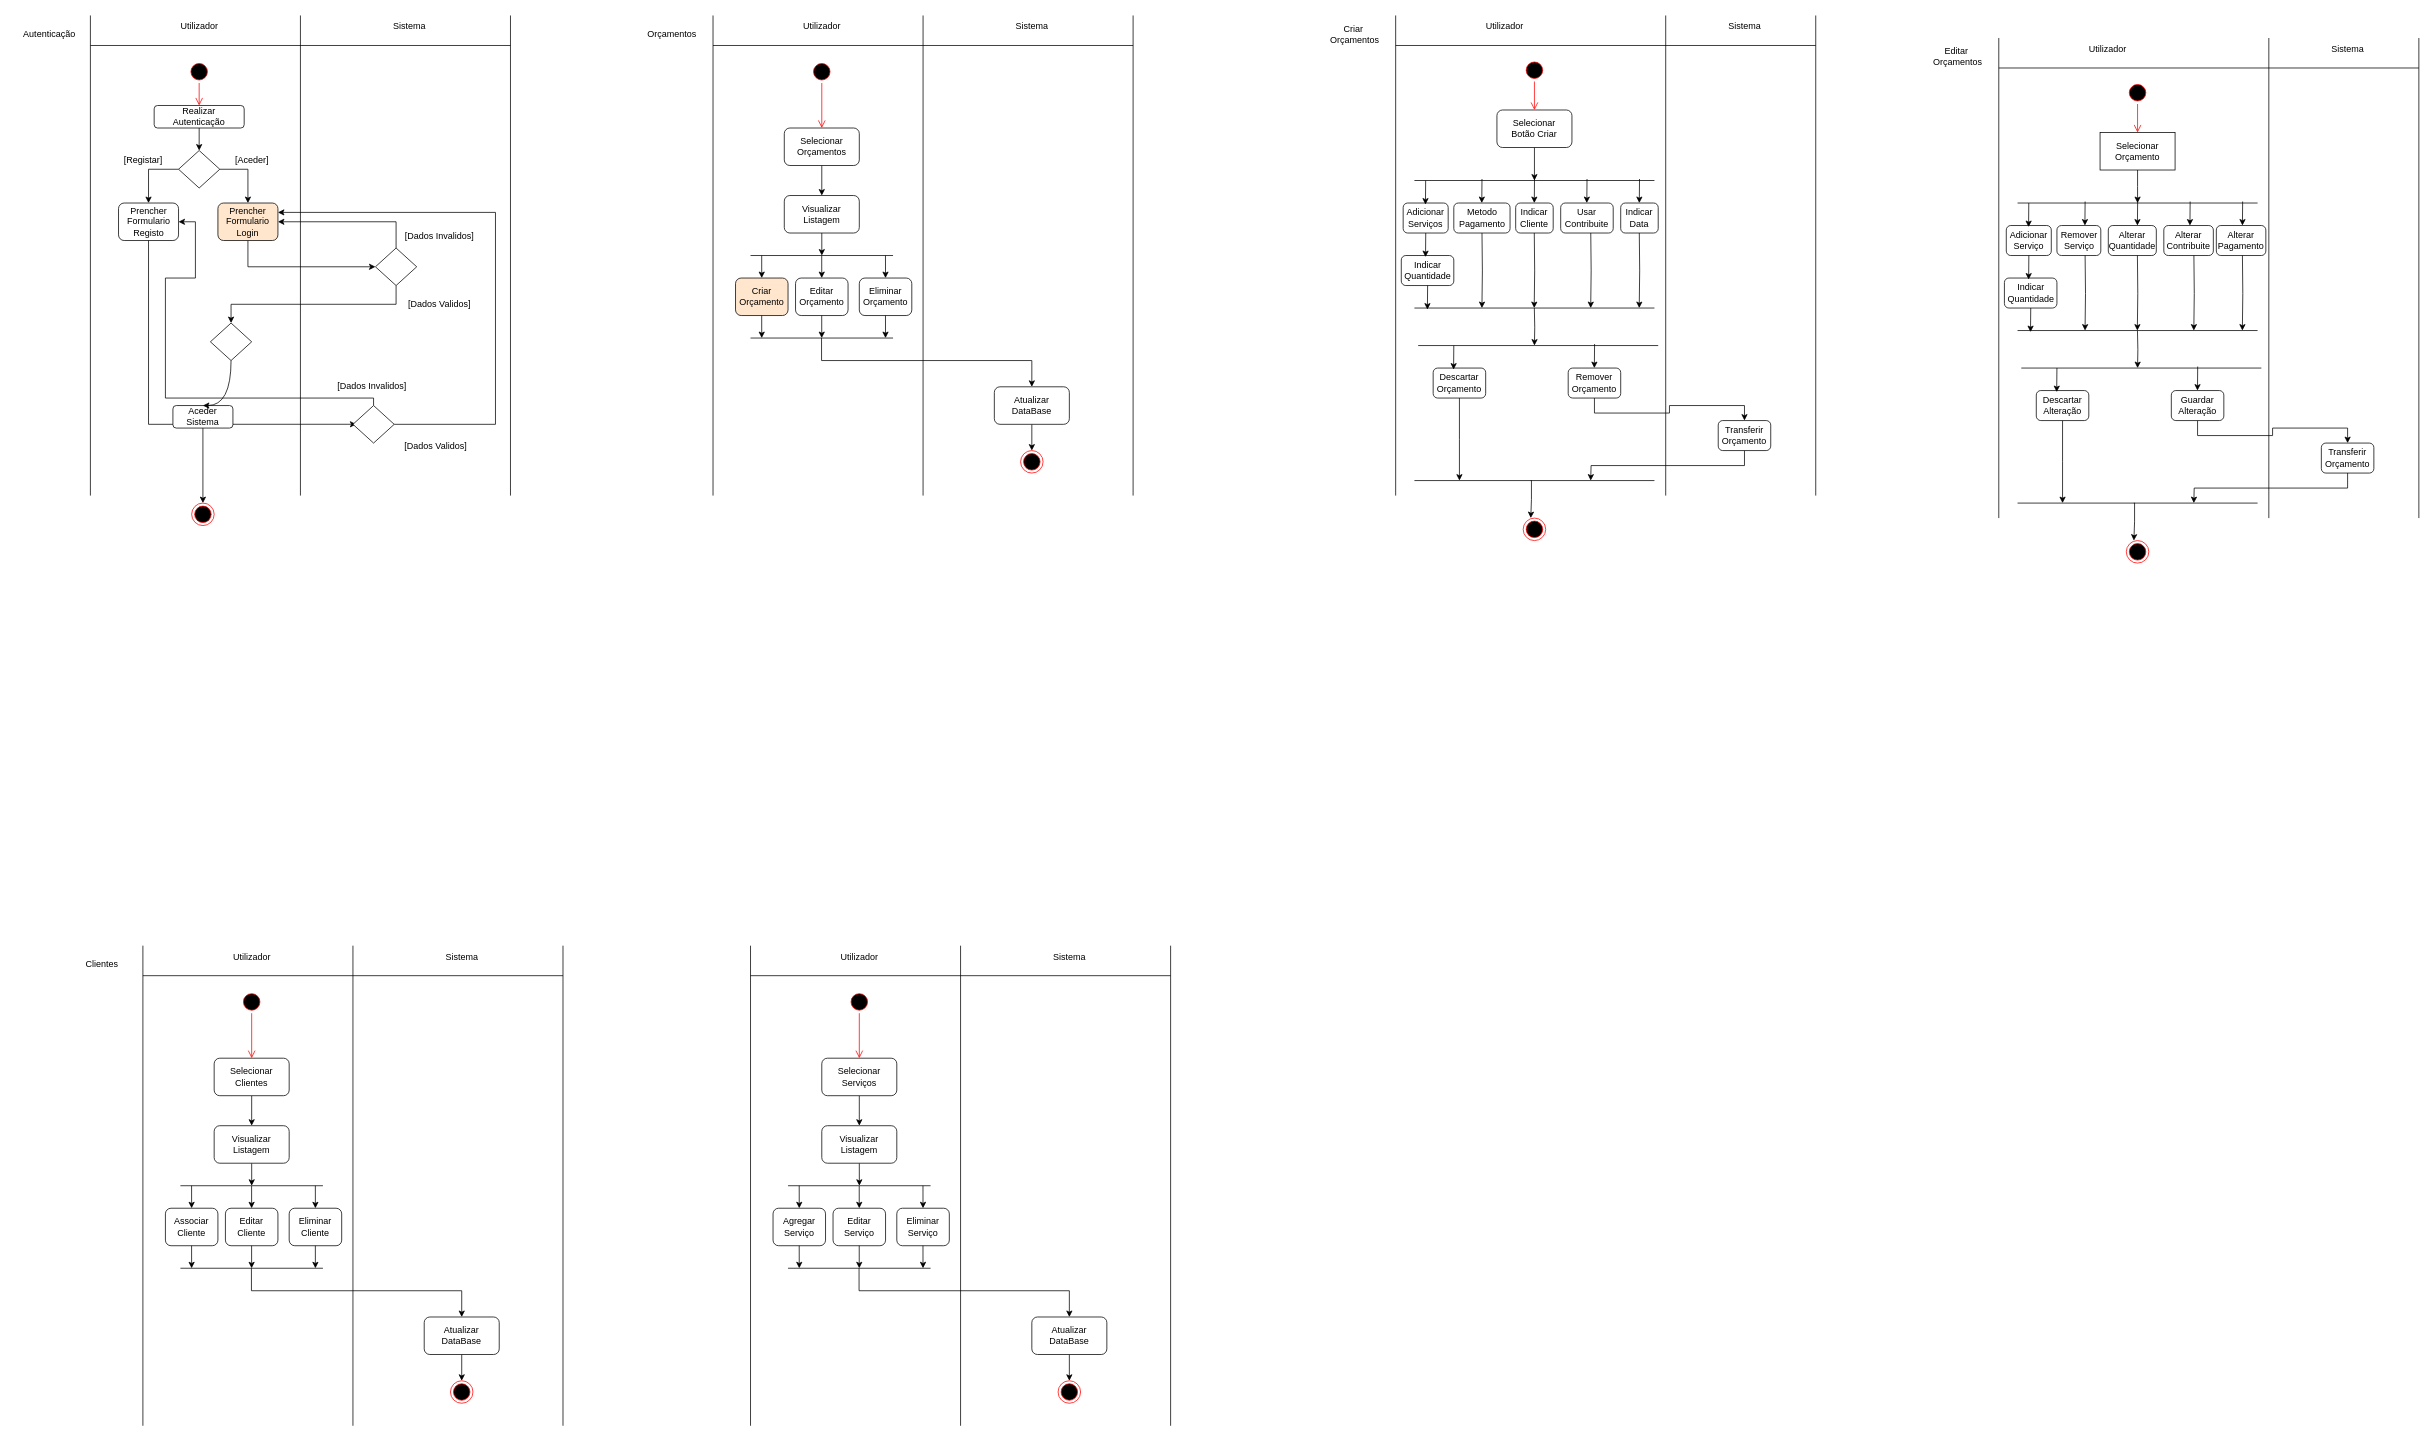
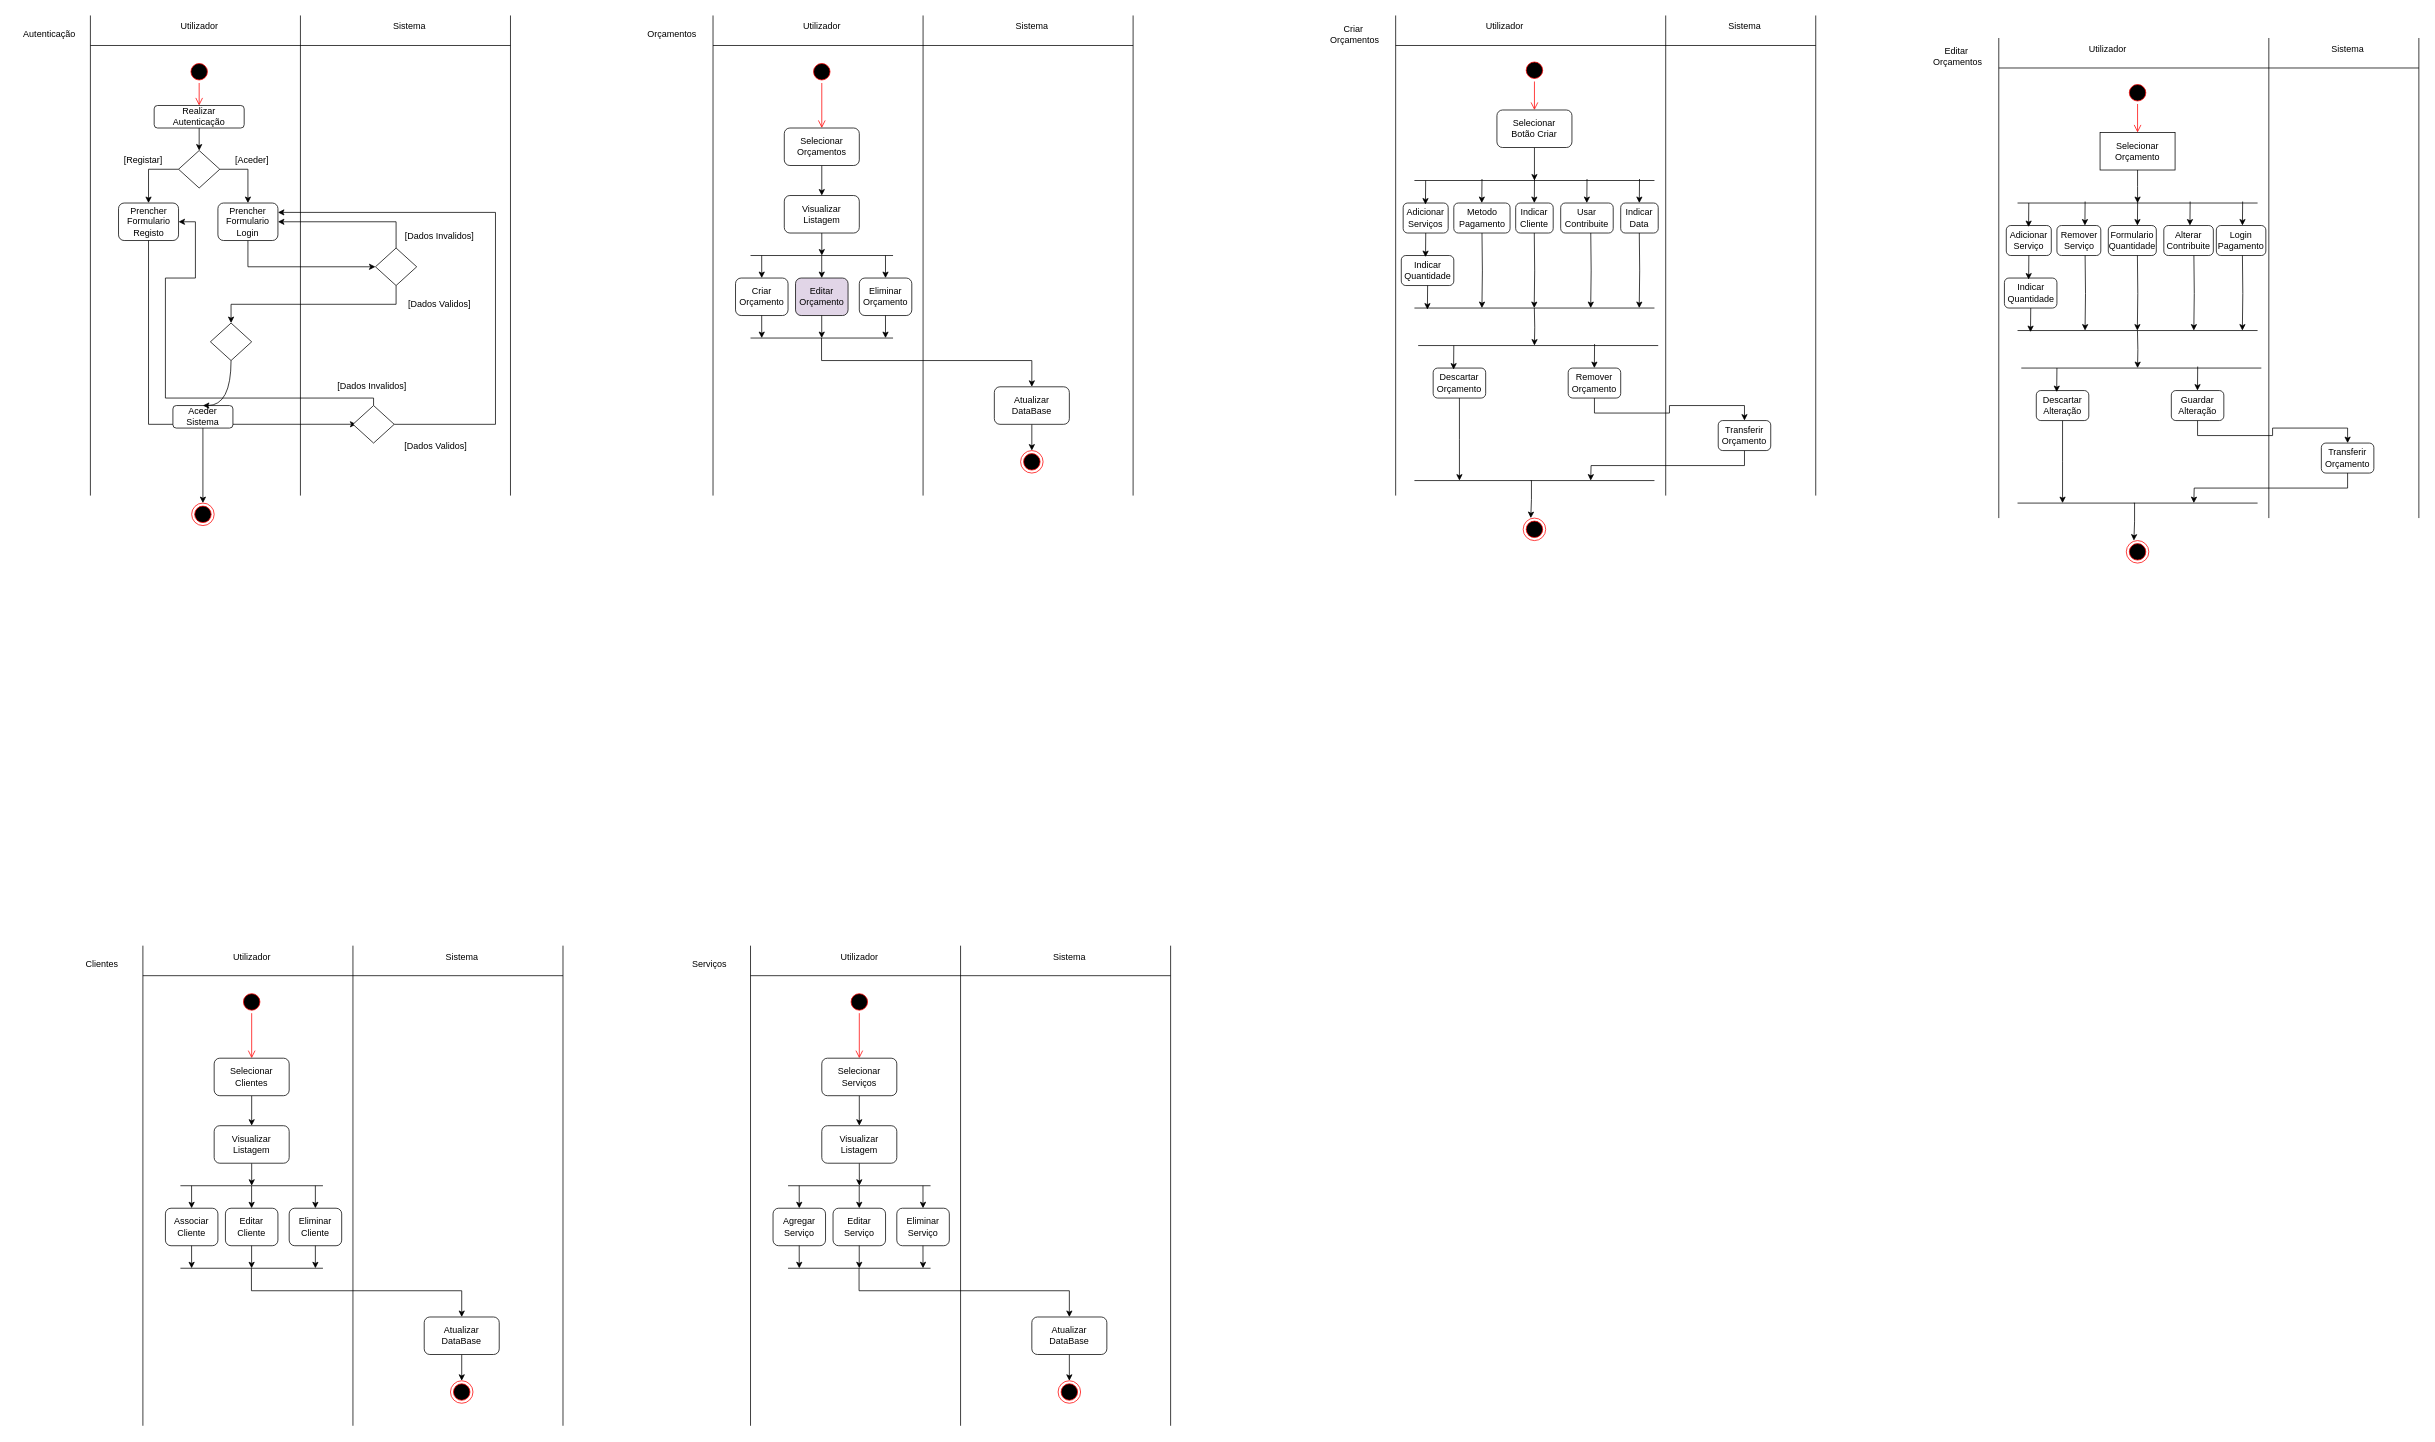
(248, 222) -> (248, 222)
(2132, 240) -> (2132, 240)
(2241, 240) -> (2241, 240)
(762, 297) -> (762, 297)
(822, 297) -> (822, 297)
none -> (709, 964)
